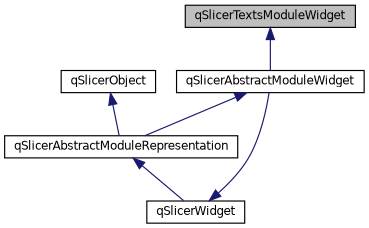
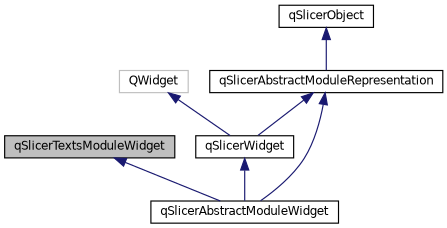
none -> (154, 82)
(190, 117) -> (303, 160)
